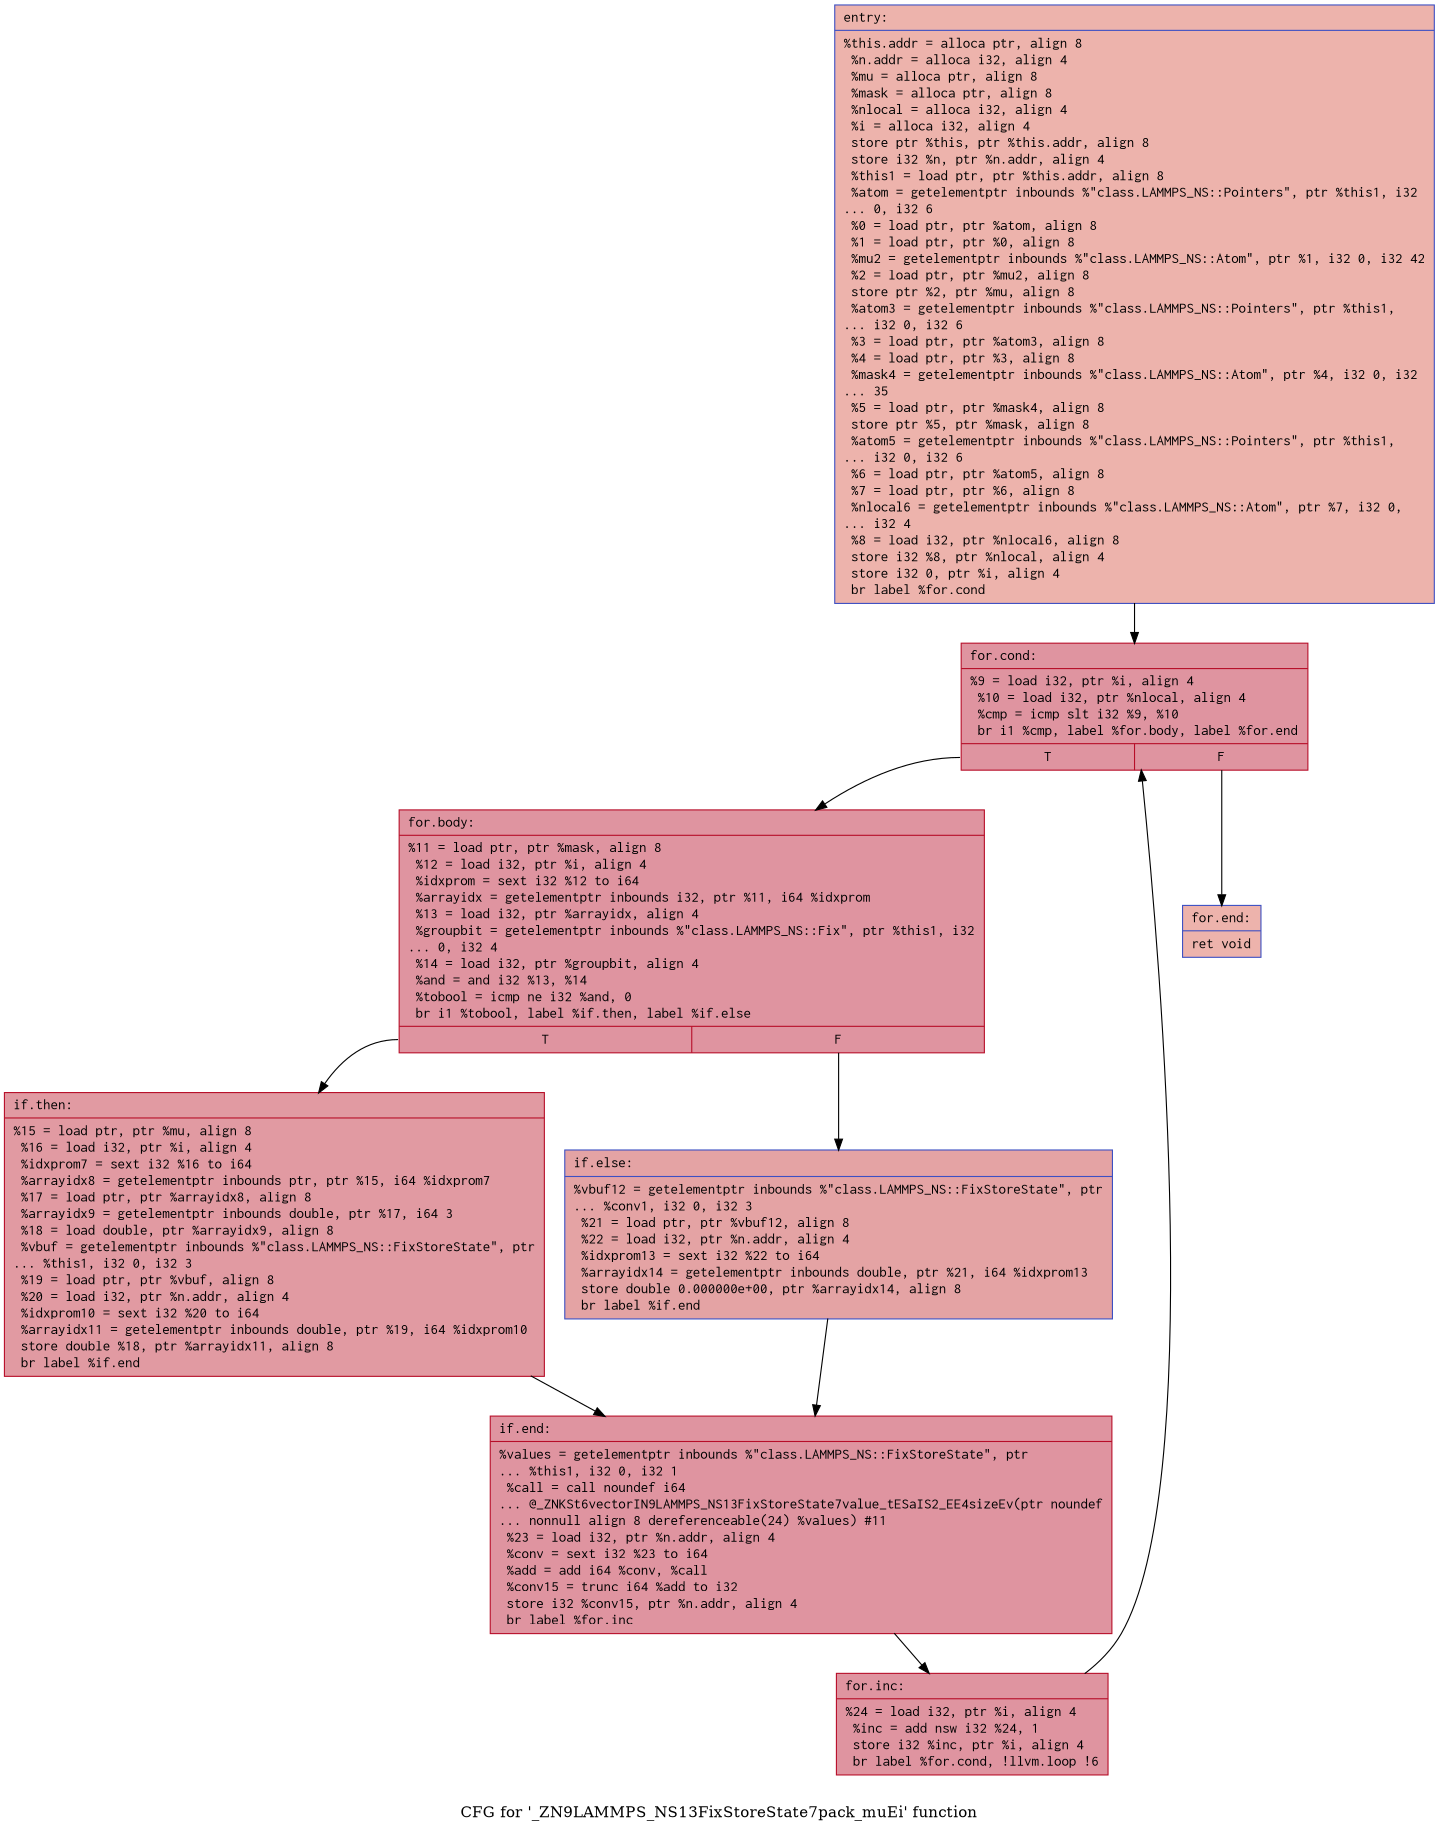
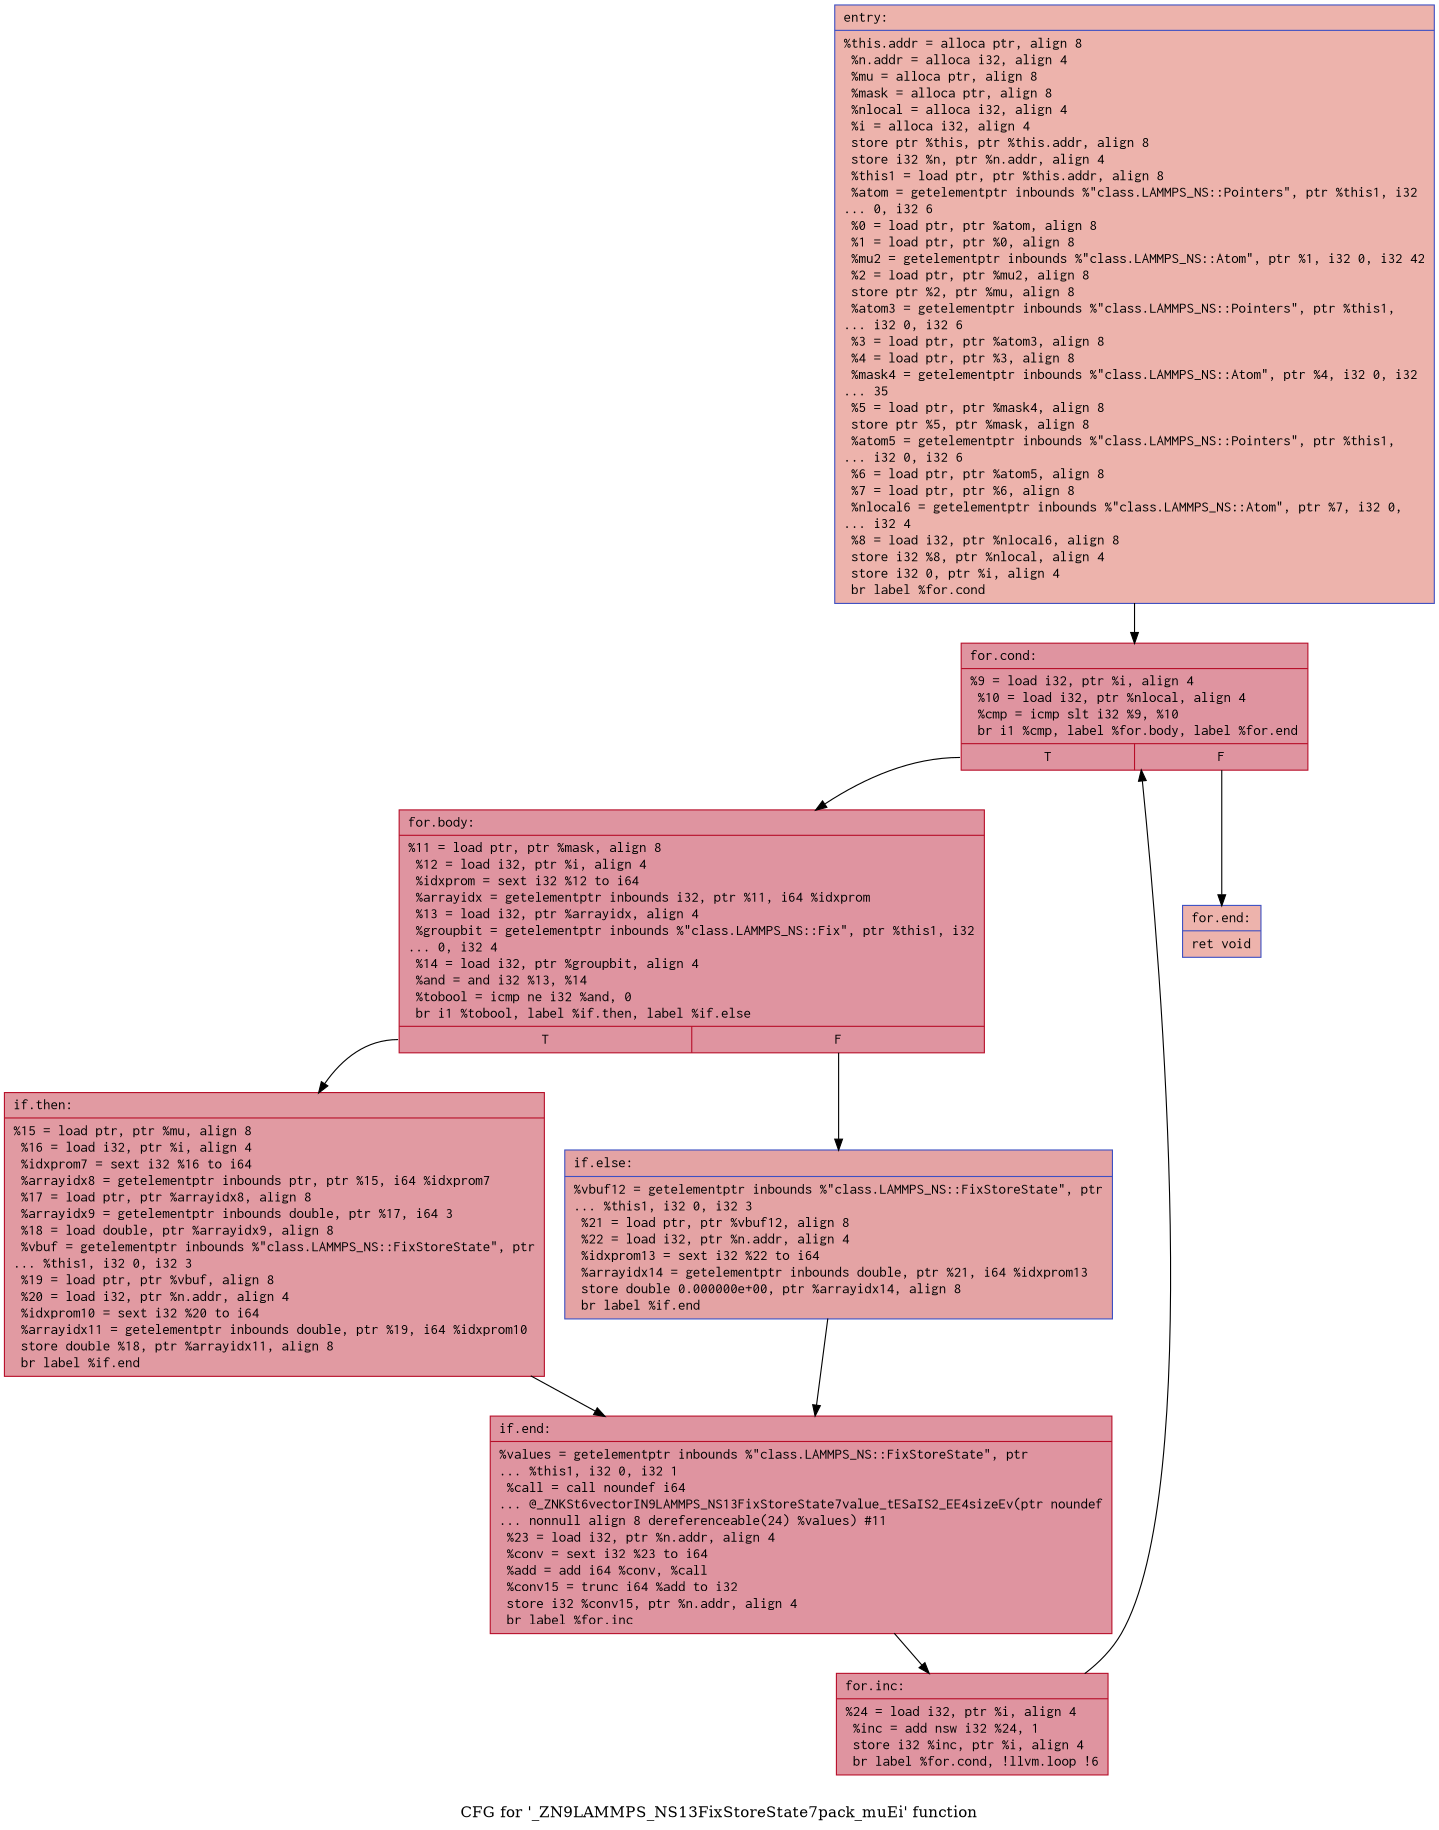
(664, 1206) -> (664, 1206)
